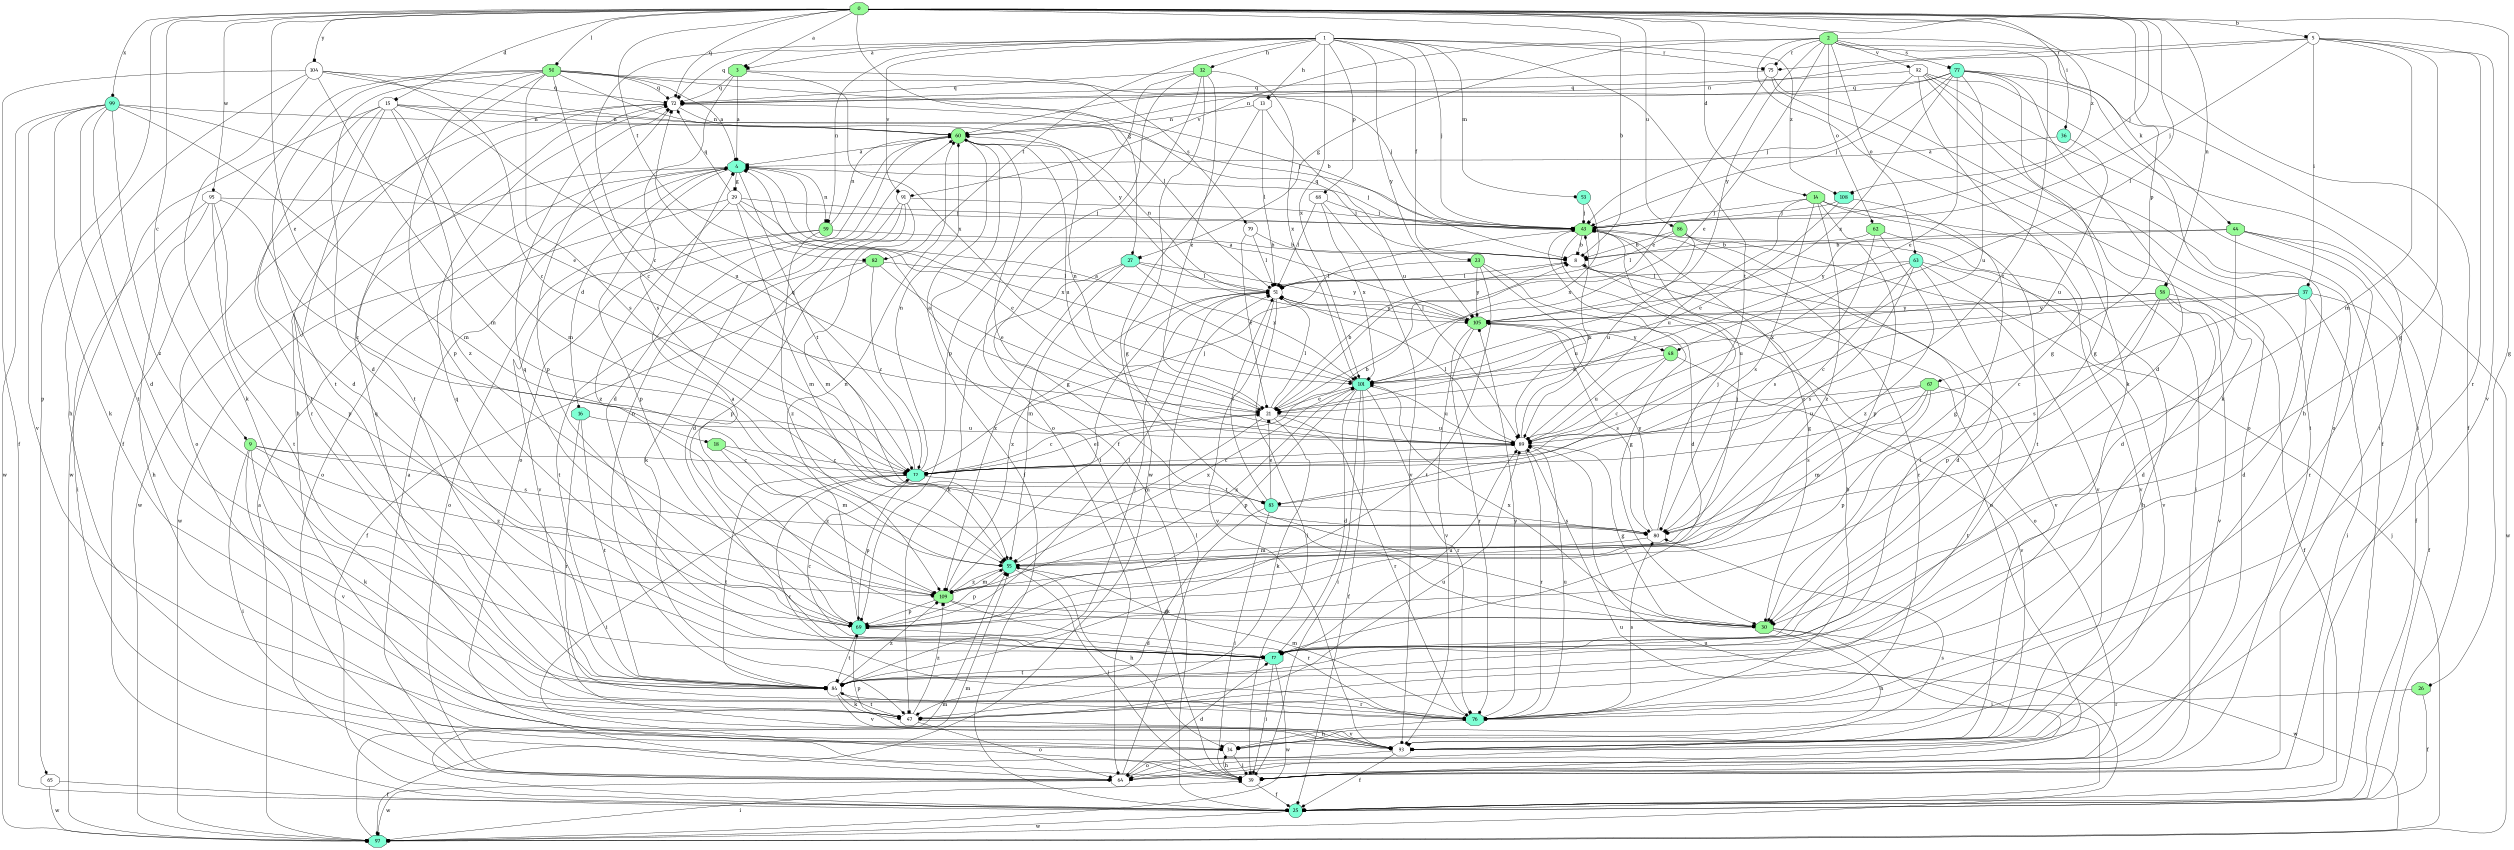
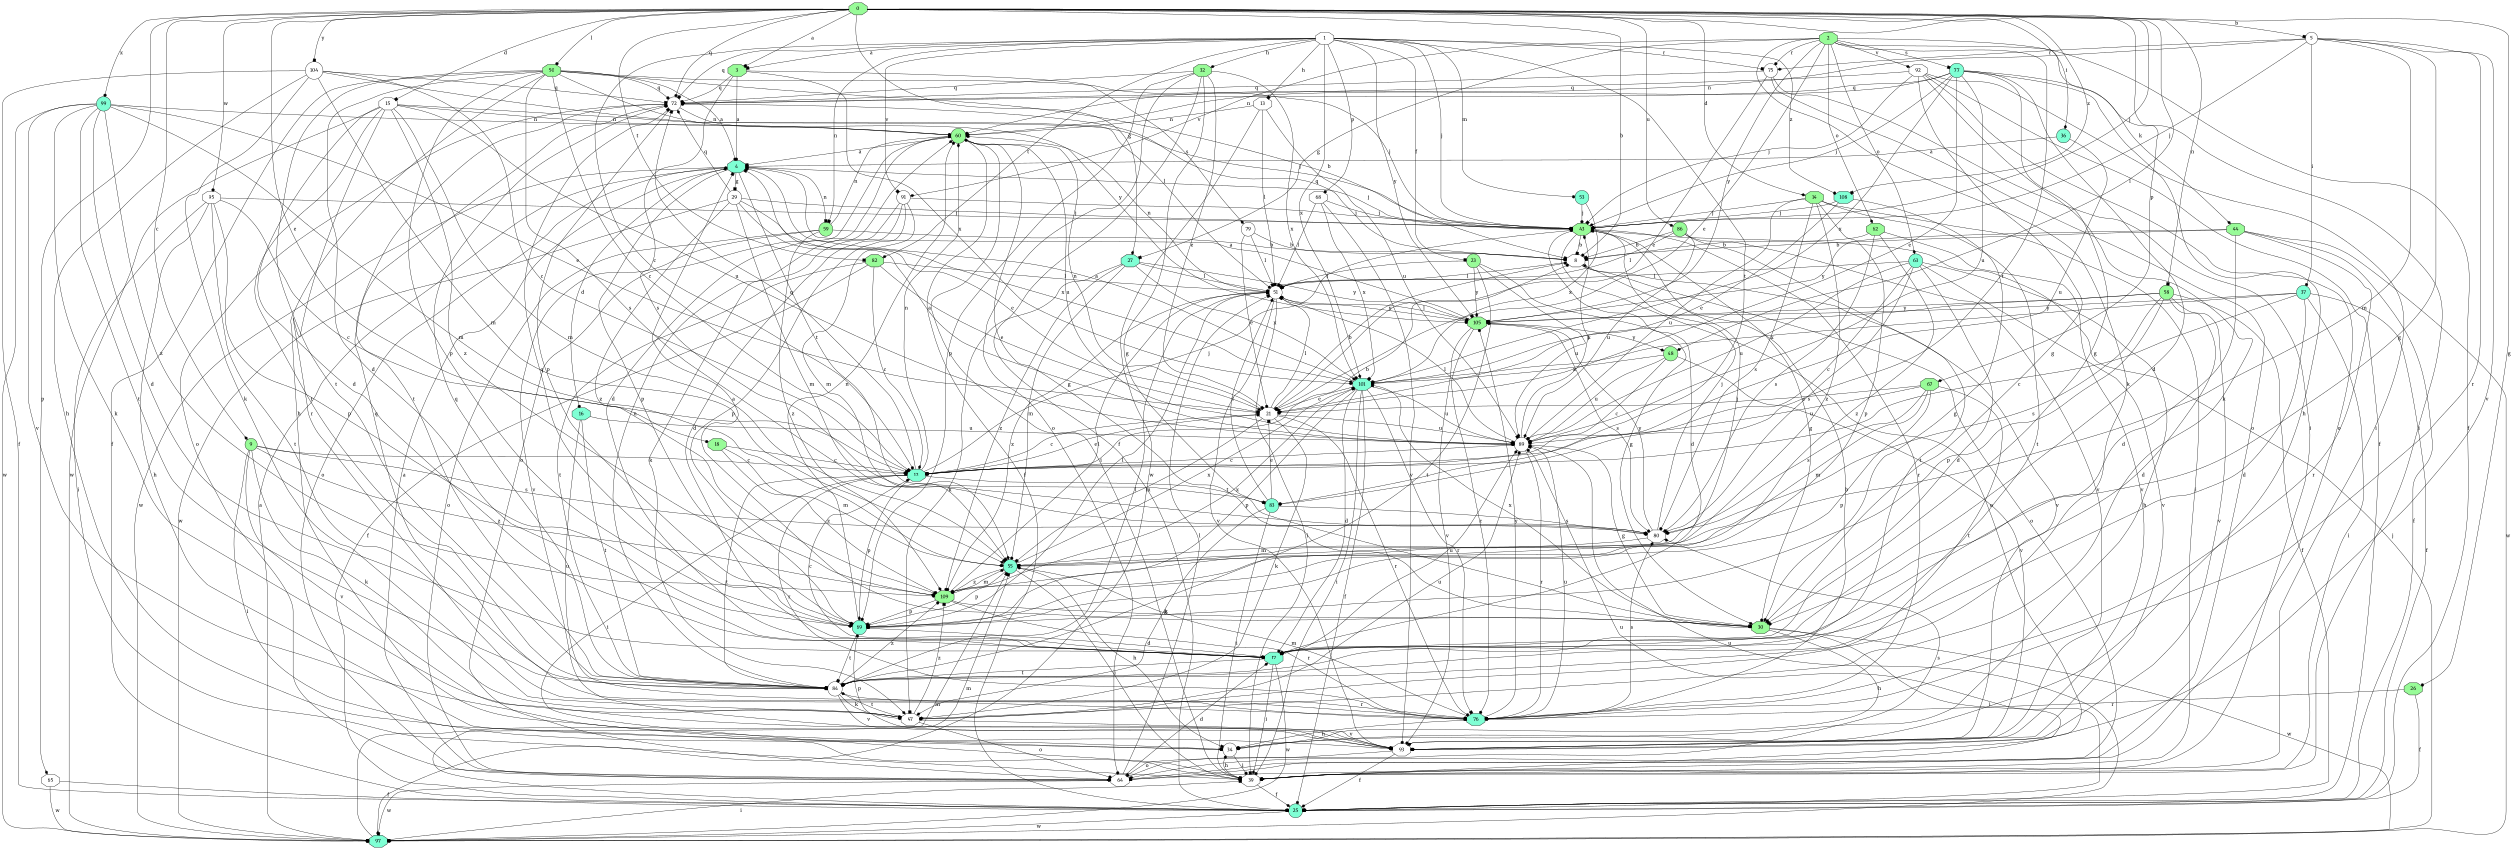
(567, 566) -> (568, 566)
